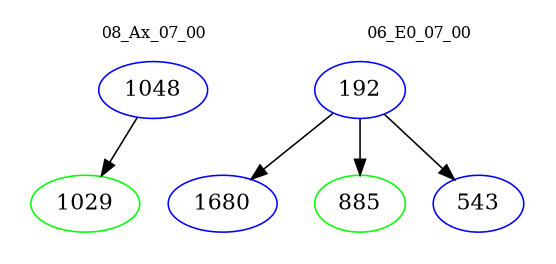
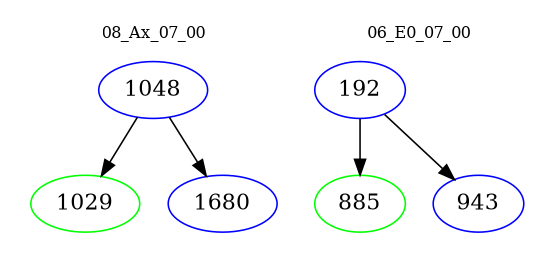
(312, 130) -> (183, 140)
(478, 204) -> (478, 204)
